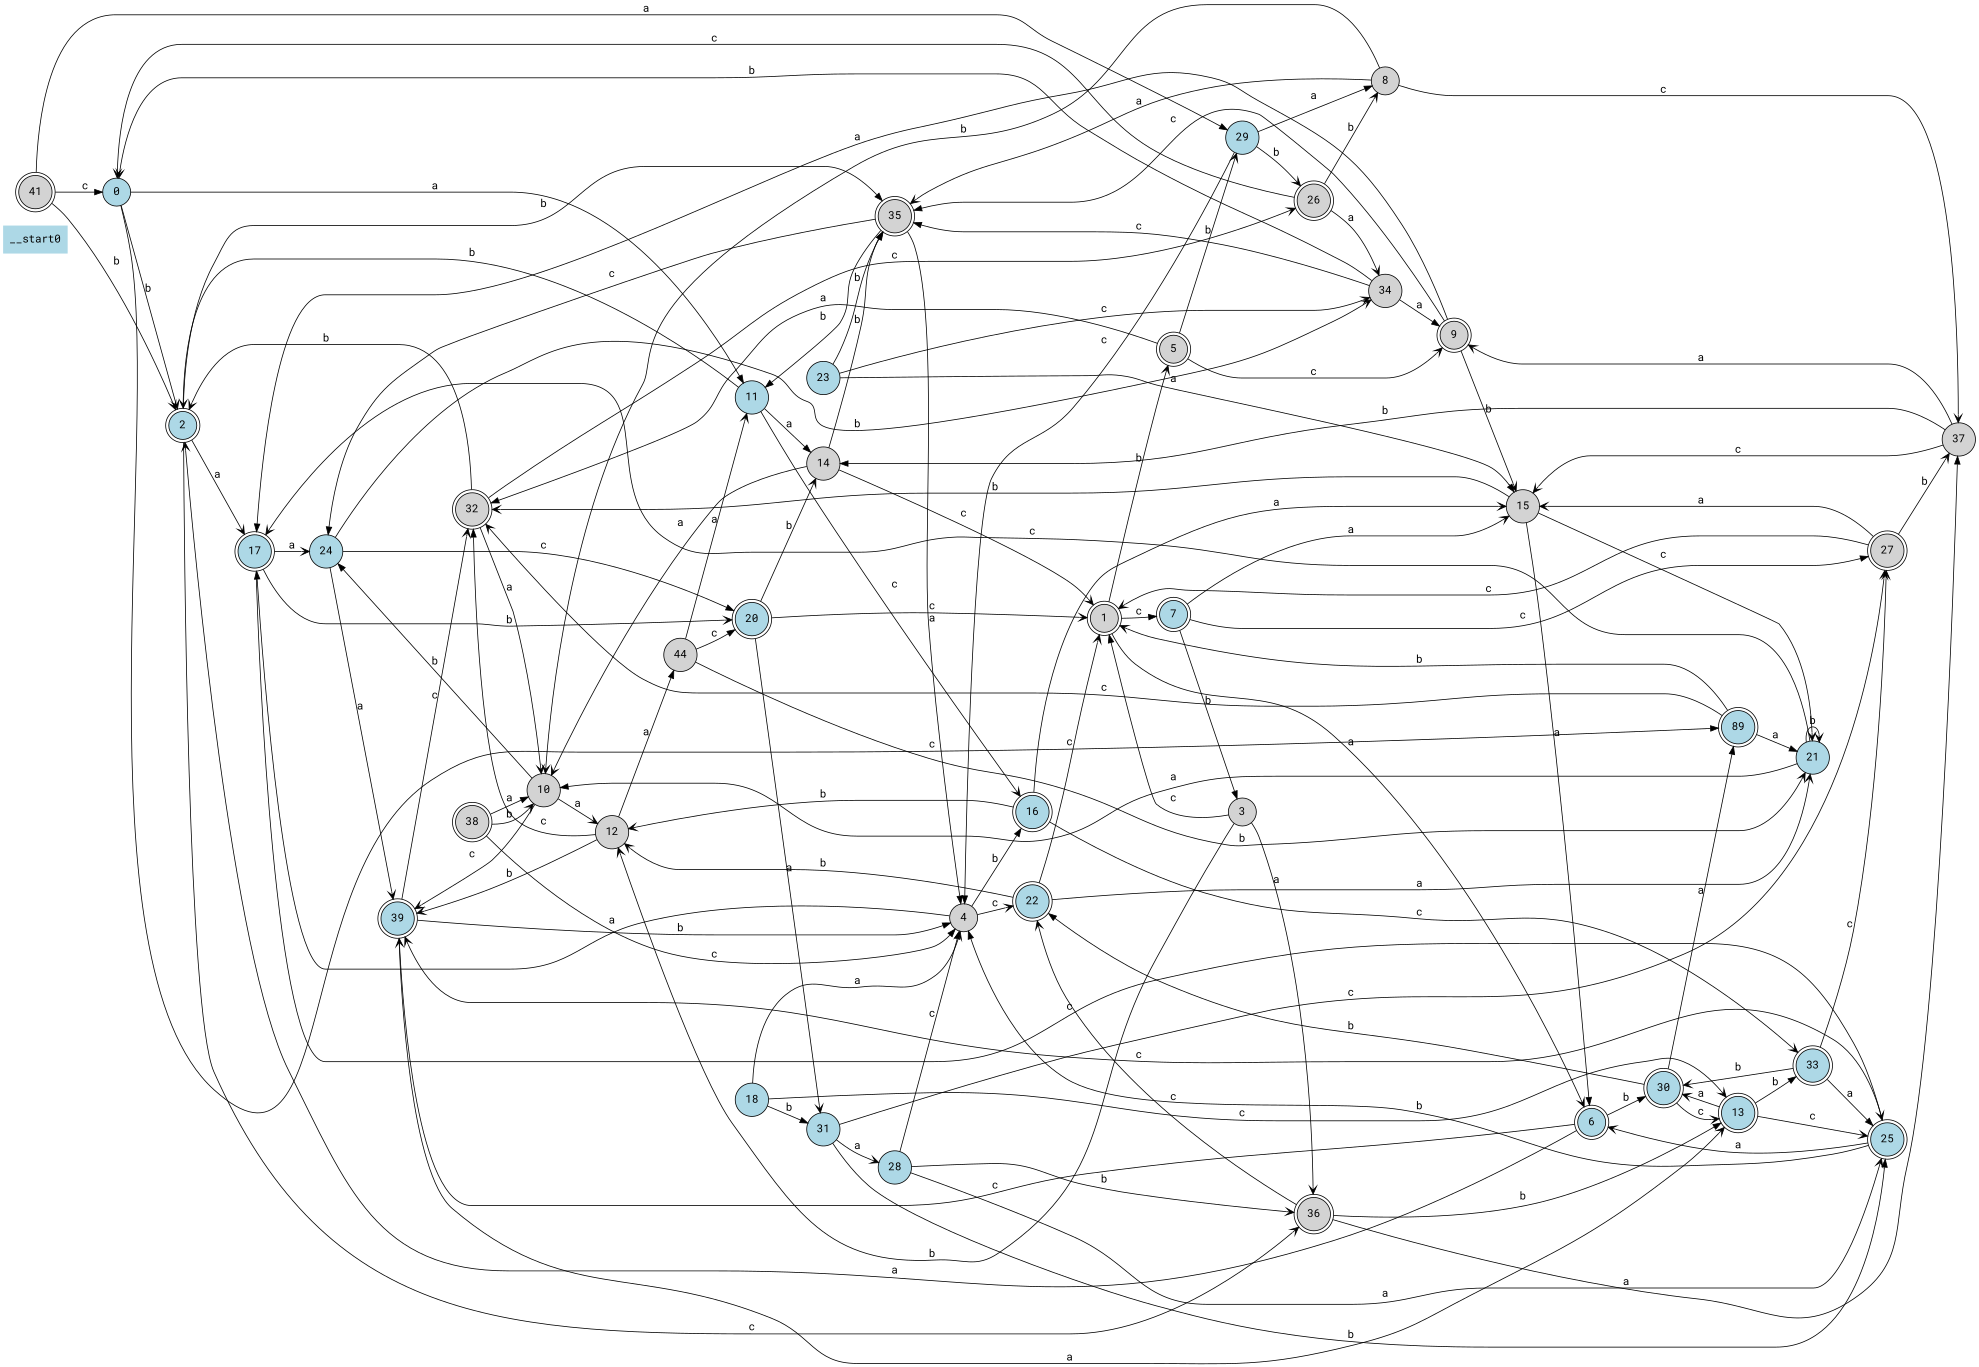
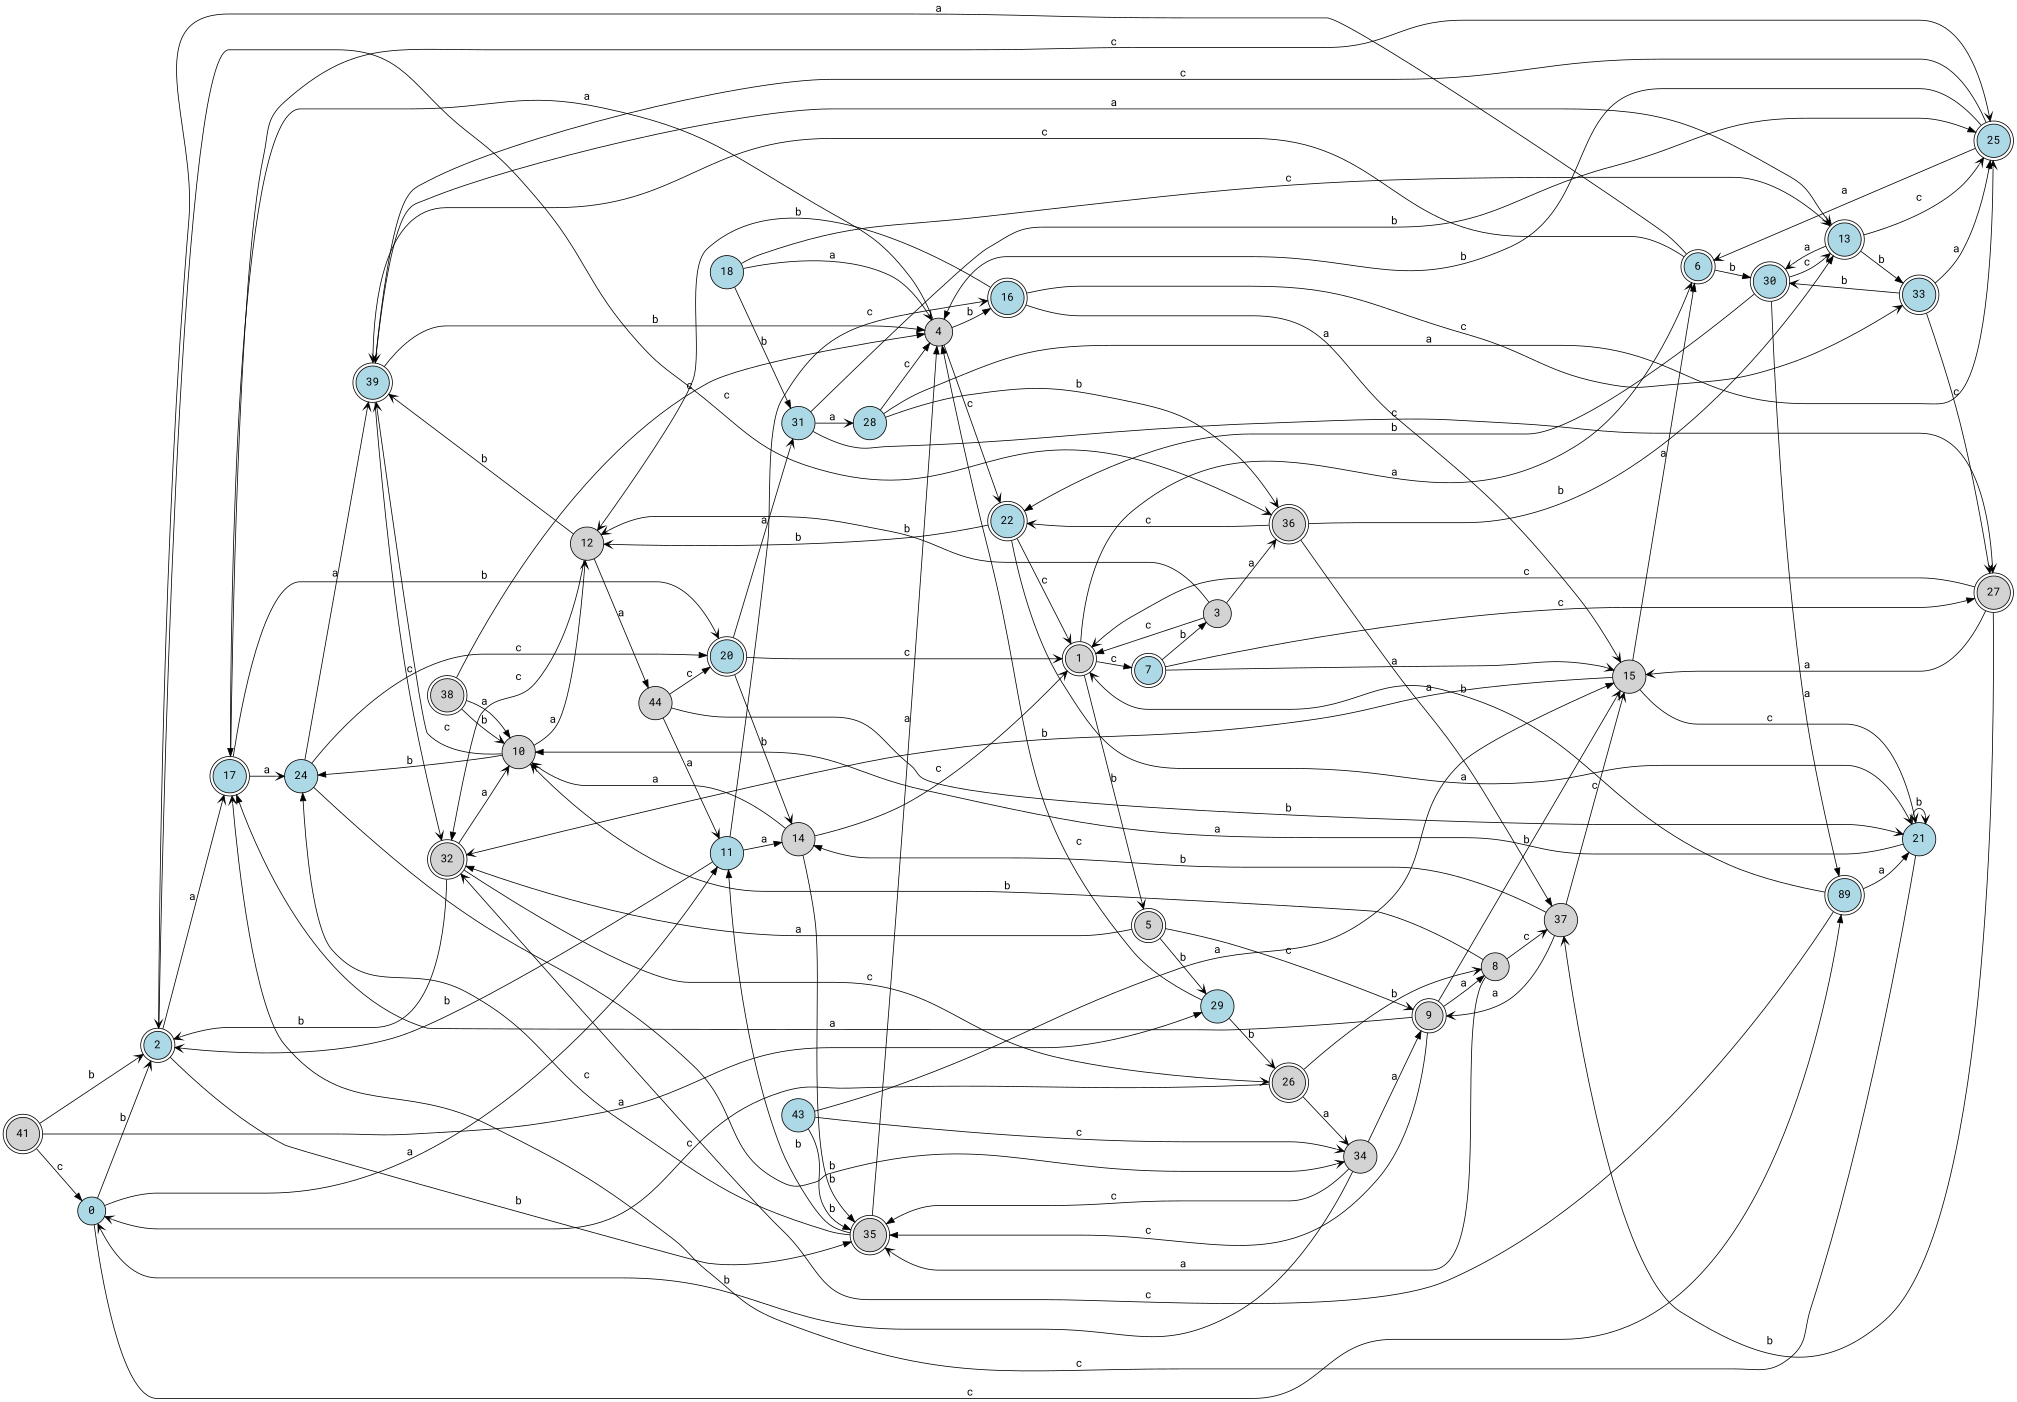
(1311, 110) -> (1461, 994)
(35, 240) -> none
(823, 378) -> (798, 1115)
